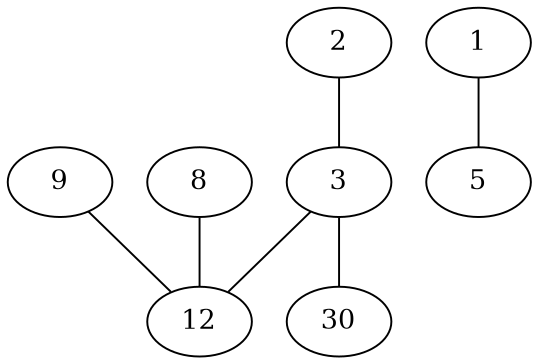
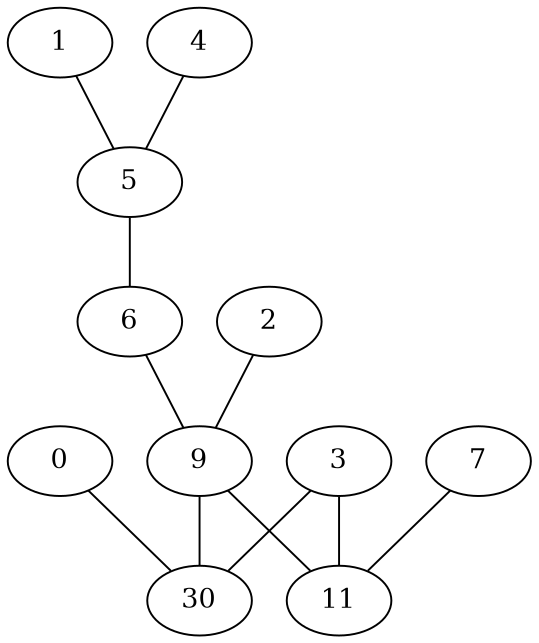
none -> (200, 43)
(339, 113) -> (234, 391)
(200, 182) -> (479, 461)
none -> (130, 322)
(200, 322) -> (339, 601)
none -> (60, 461)
none -> (200, 531)
